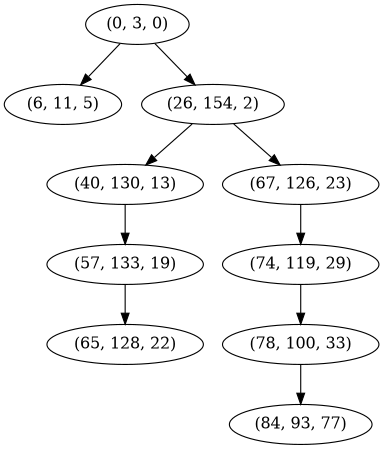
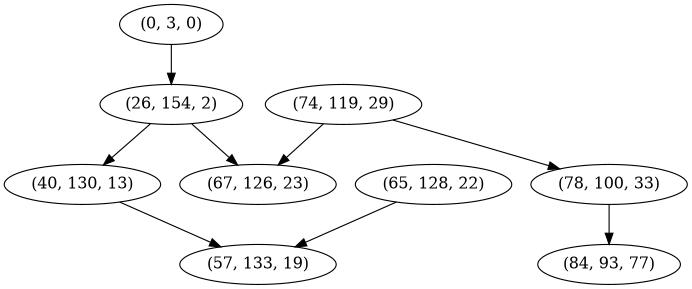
(63, 104) -> none
(301, 219) -> (305, 141)
(125, 299) -> (351, 222)
